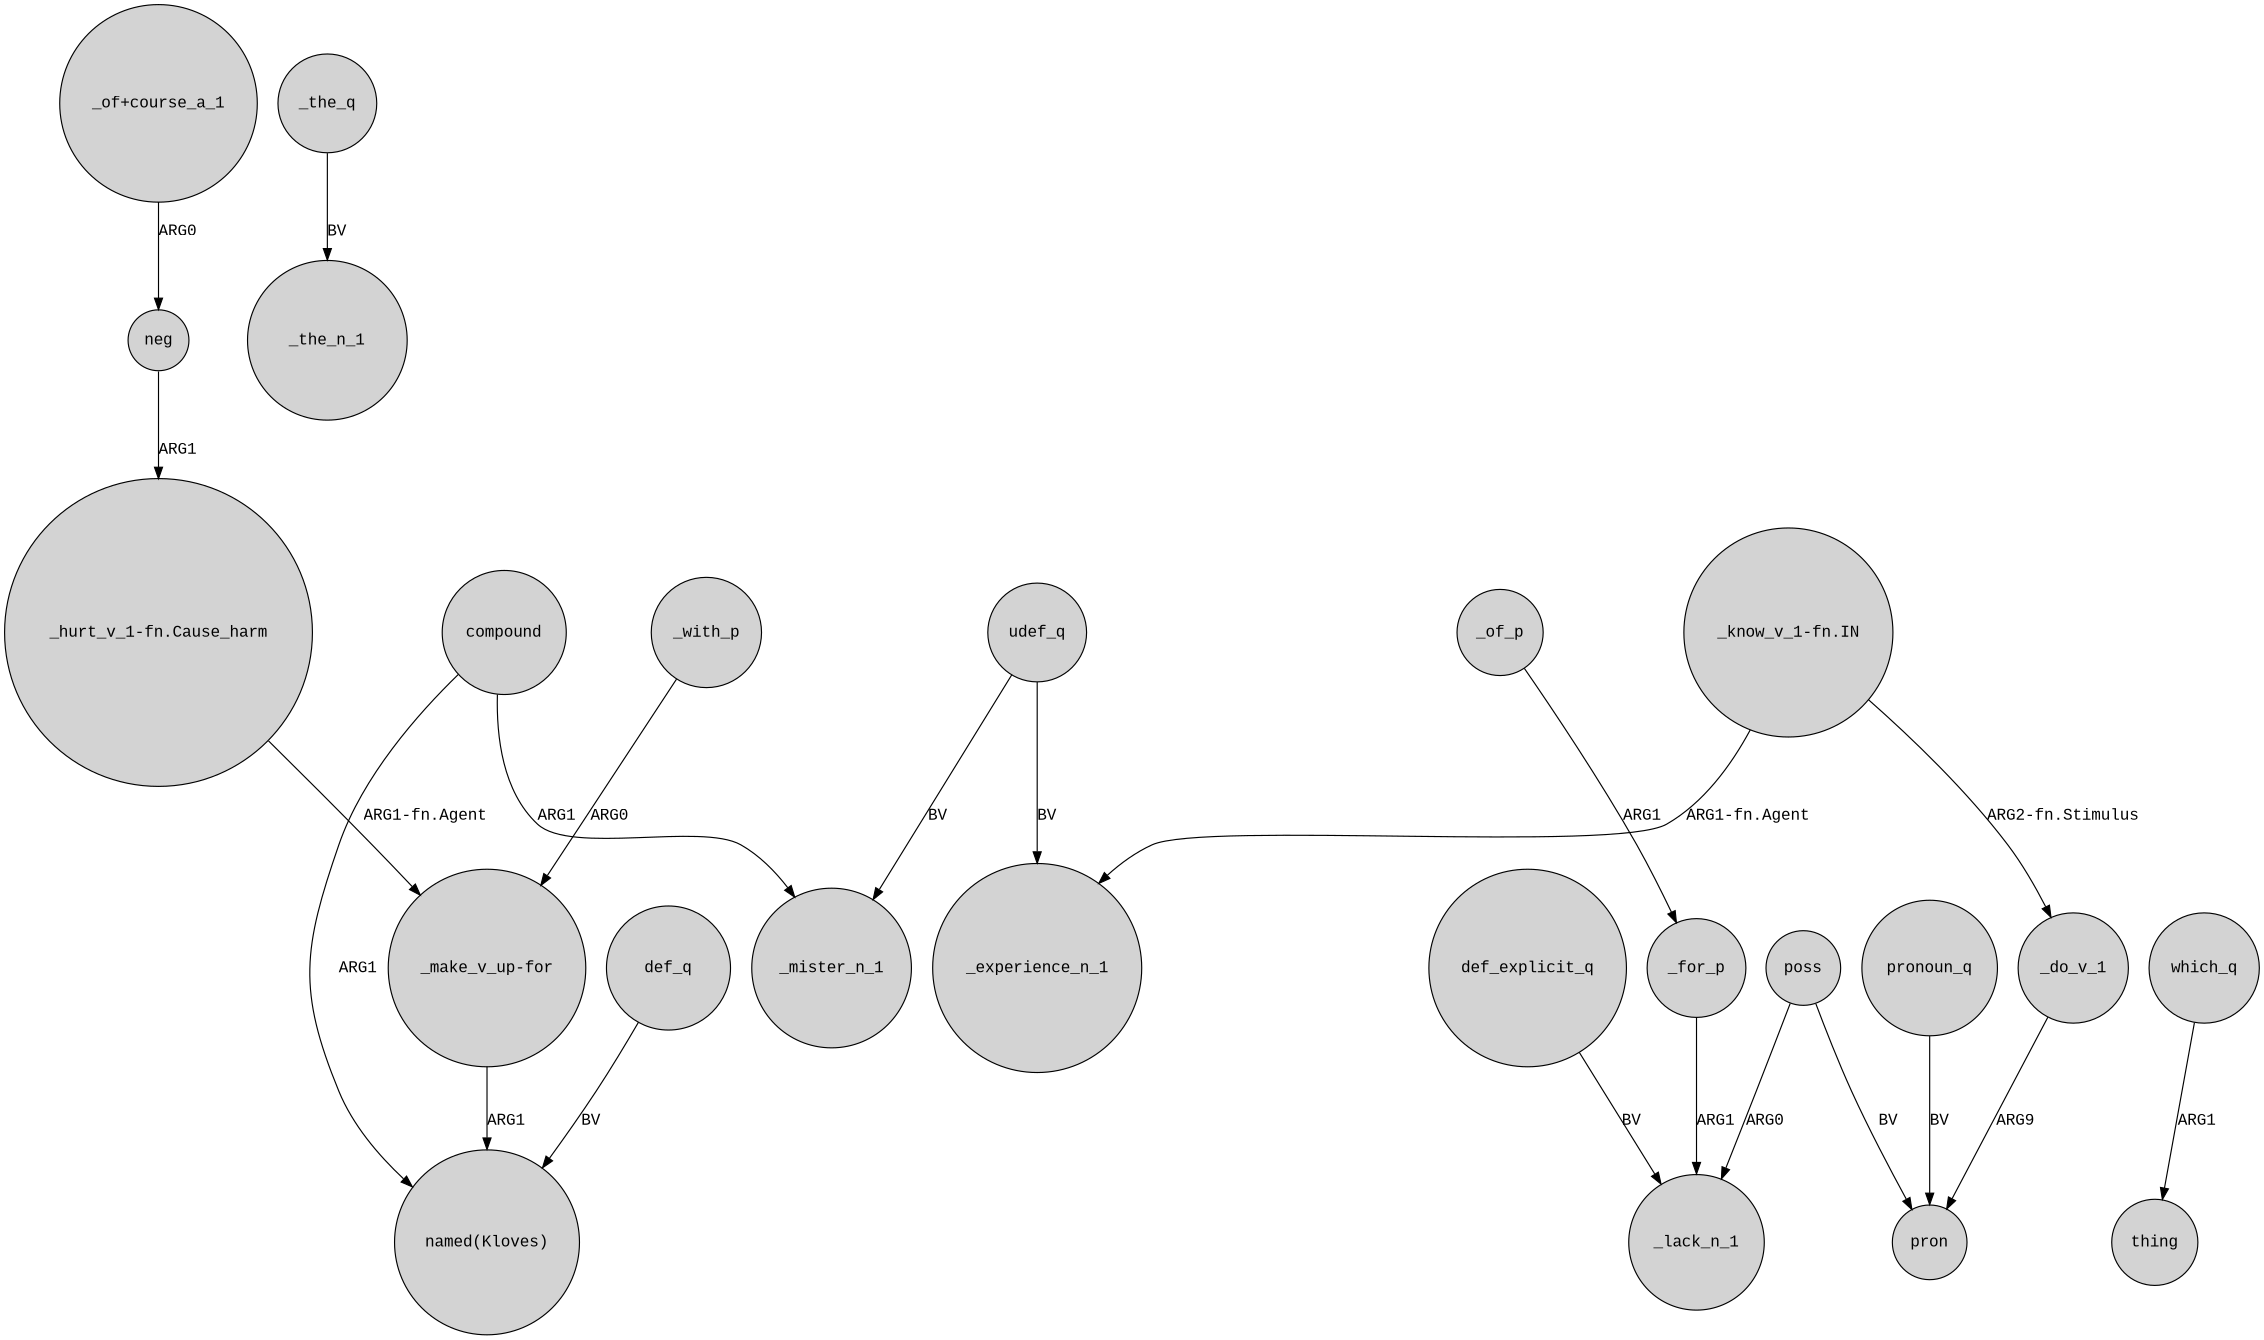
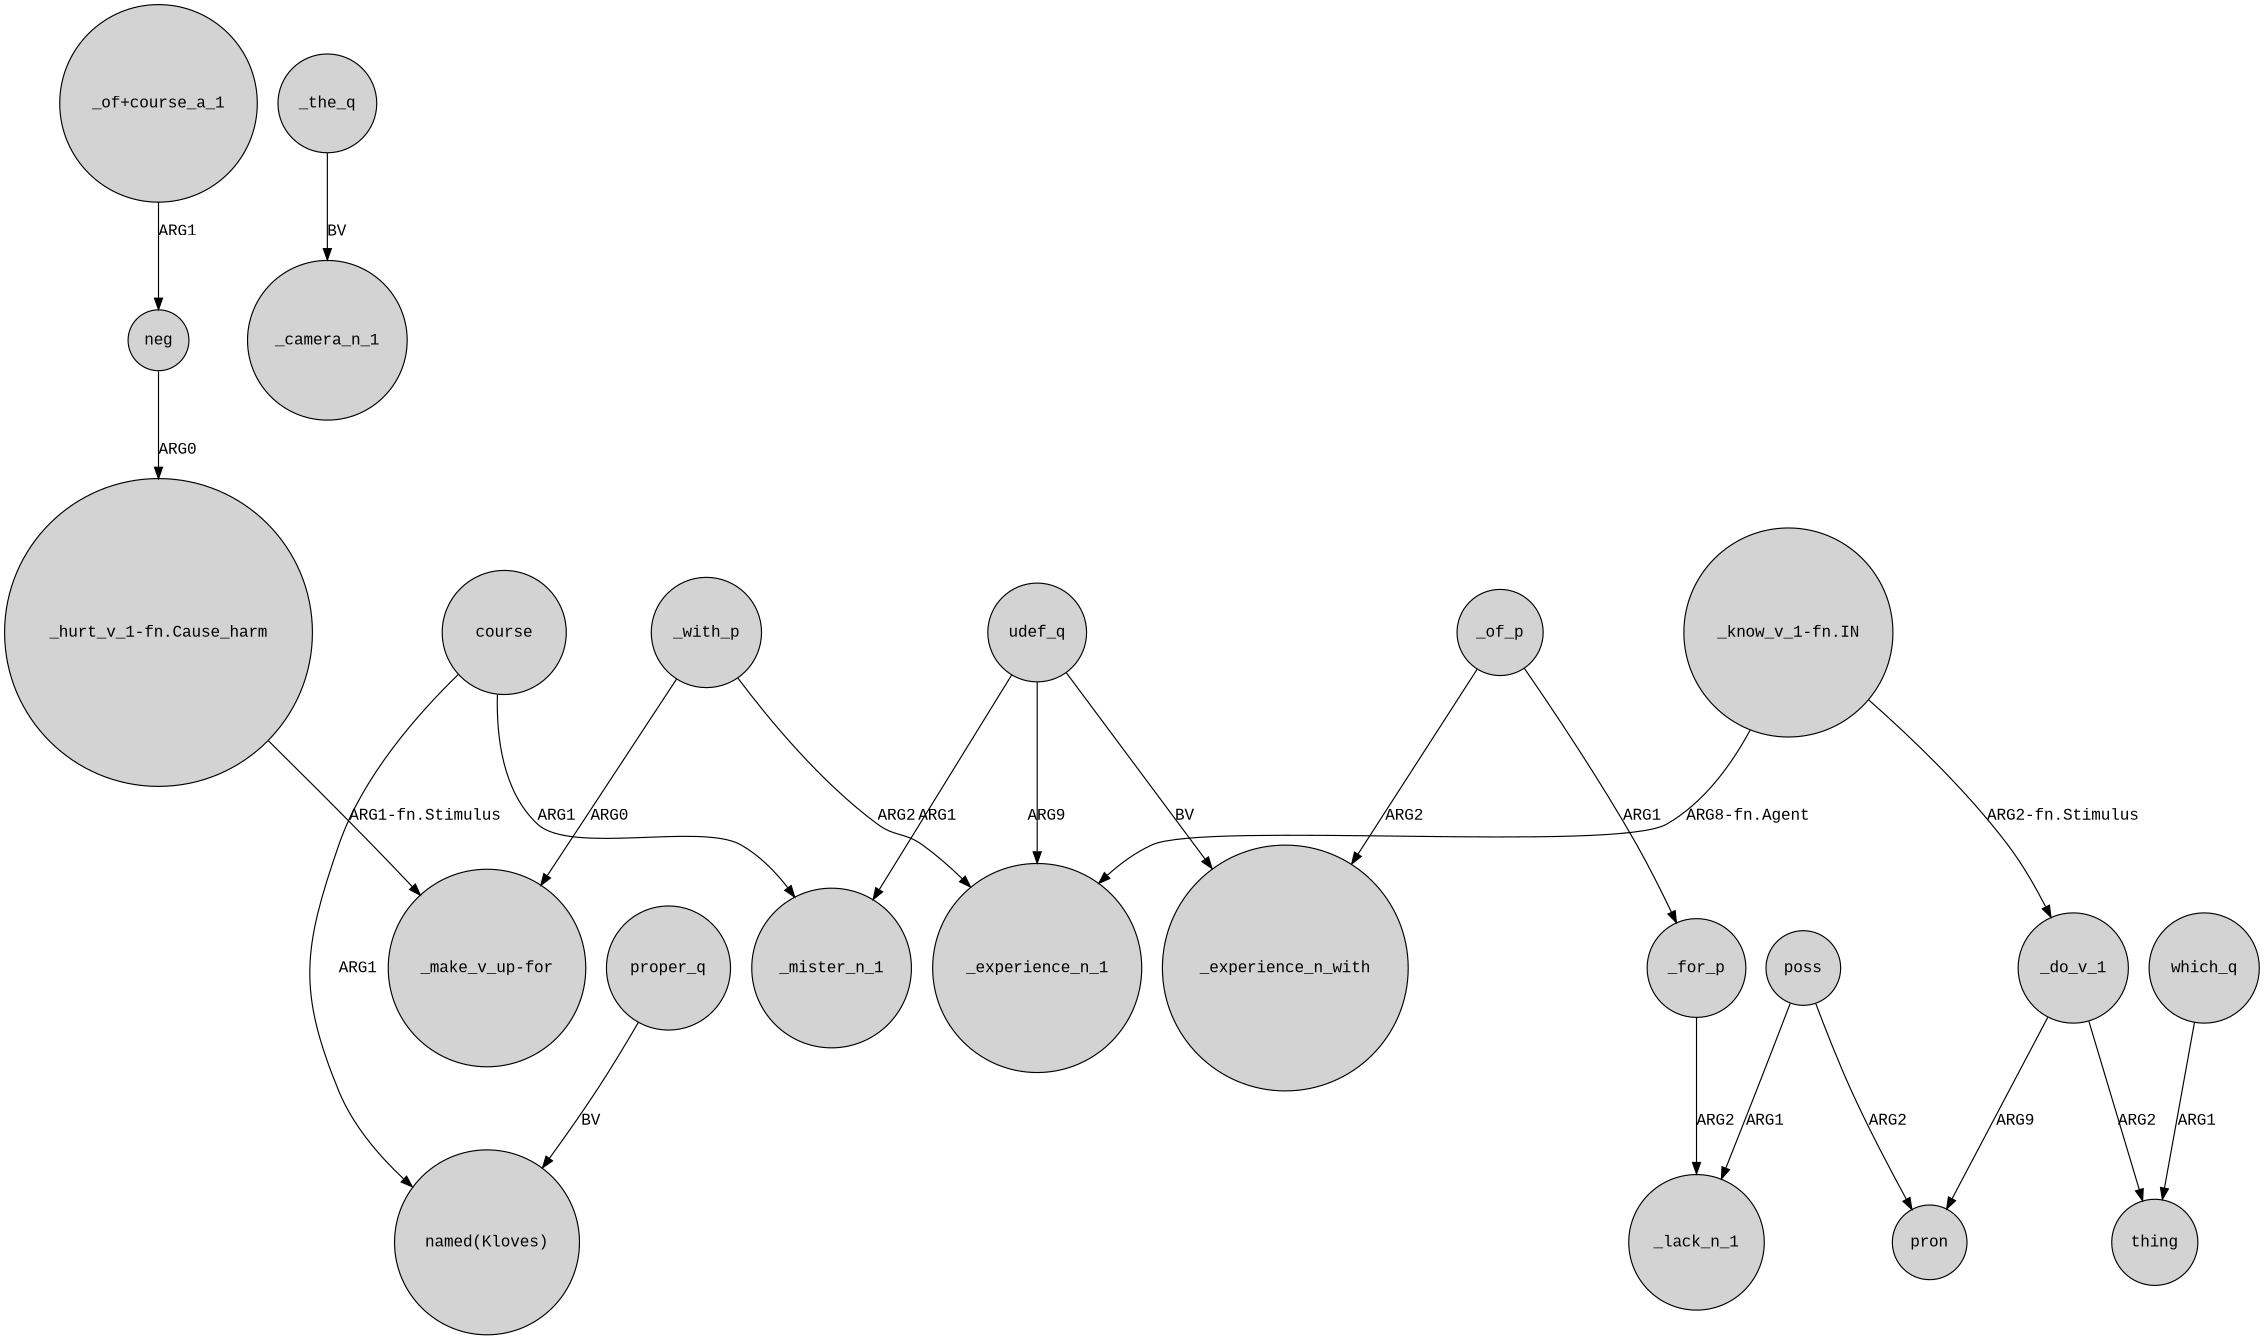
(178, 231) -> (178, 231)
(327, 340) -> (327, 340)
(178, 449) -> (178, 449)
(504, 632) -> (504, 632)
none -> (839, 792)
(426, 816) -> (426, 816)
(938, 816) -> (938, 816)
(1047, 816) -> (1047, 816)
(1748, 816) -> (1748, 816)
(668, 968) -> (668, 968)
none -> (1285, 968)
(1528, 968) -> none
(1930, 968) -> none
(487, 1102) -> none
none -> (2114, 1105)
(1716, 1120) -> (1716, 1120)
(1765, 1120) -> (1765, 1120)
(1888, 1120) -> (1888, 1120)
